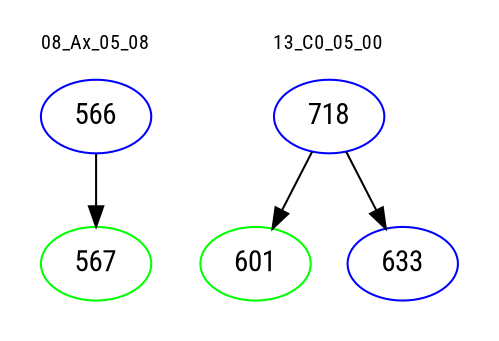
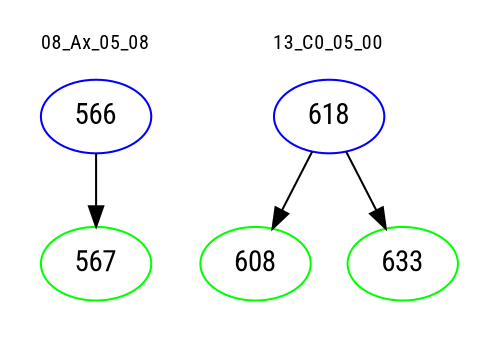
(329, 117) -> (329, 117)
(256, 264) -> (256, 264)
(403, 264) -> (403, 264)
